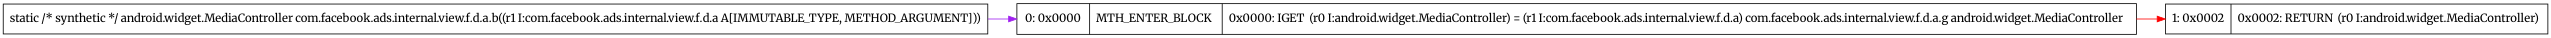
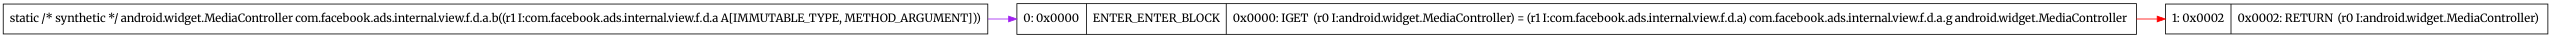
(1154, 19) -> (1156, 19)
